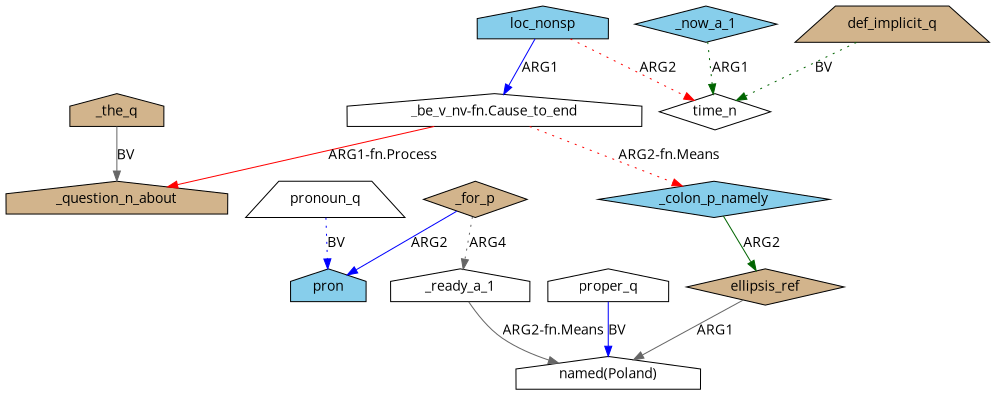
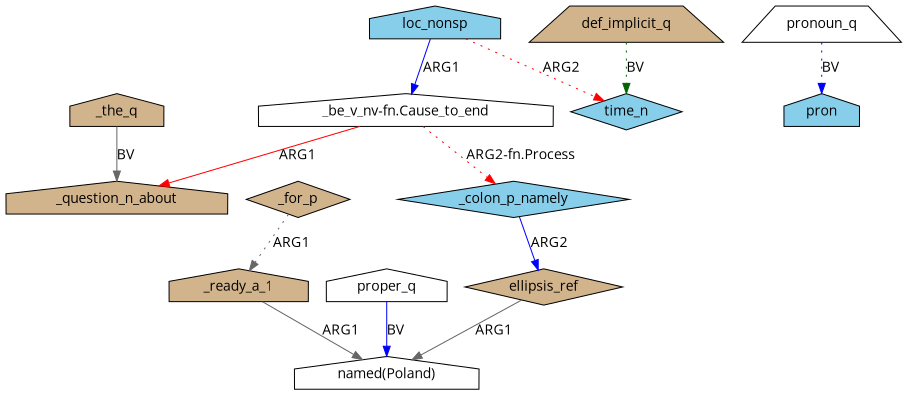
(706, 24) -> none
(715, 112) -> (626, 112)
(383, 156) -> (298, 156)
(669, 156) -> (521, 156)
(737, 239) -> (527, 239)
(406, 240) -> none
(488, 243) -> (292, 243)
(460, 287) -> (239, 287)
(553, 331) -> (341, 331)
